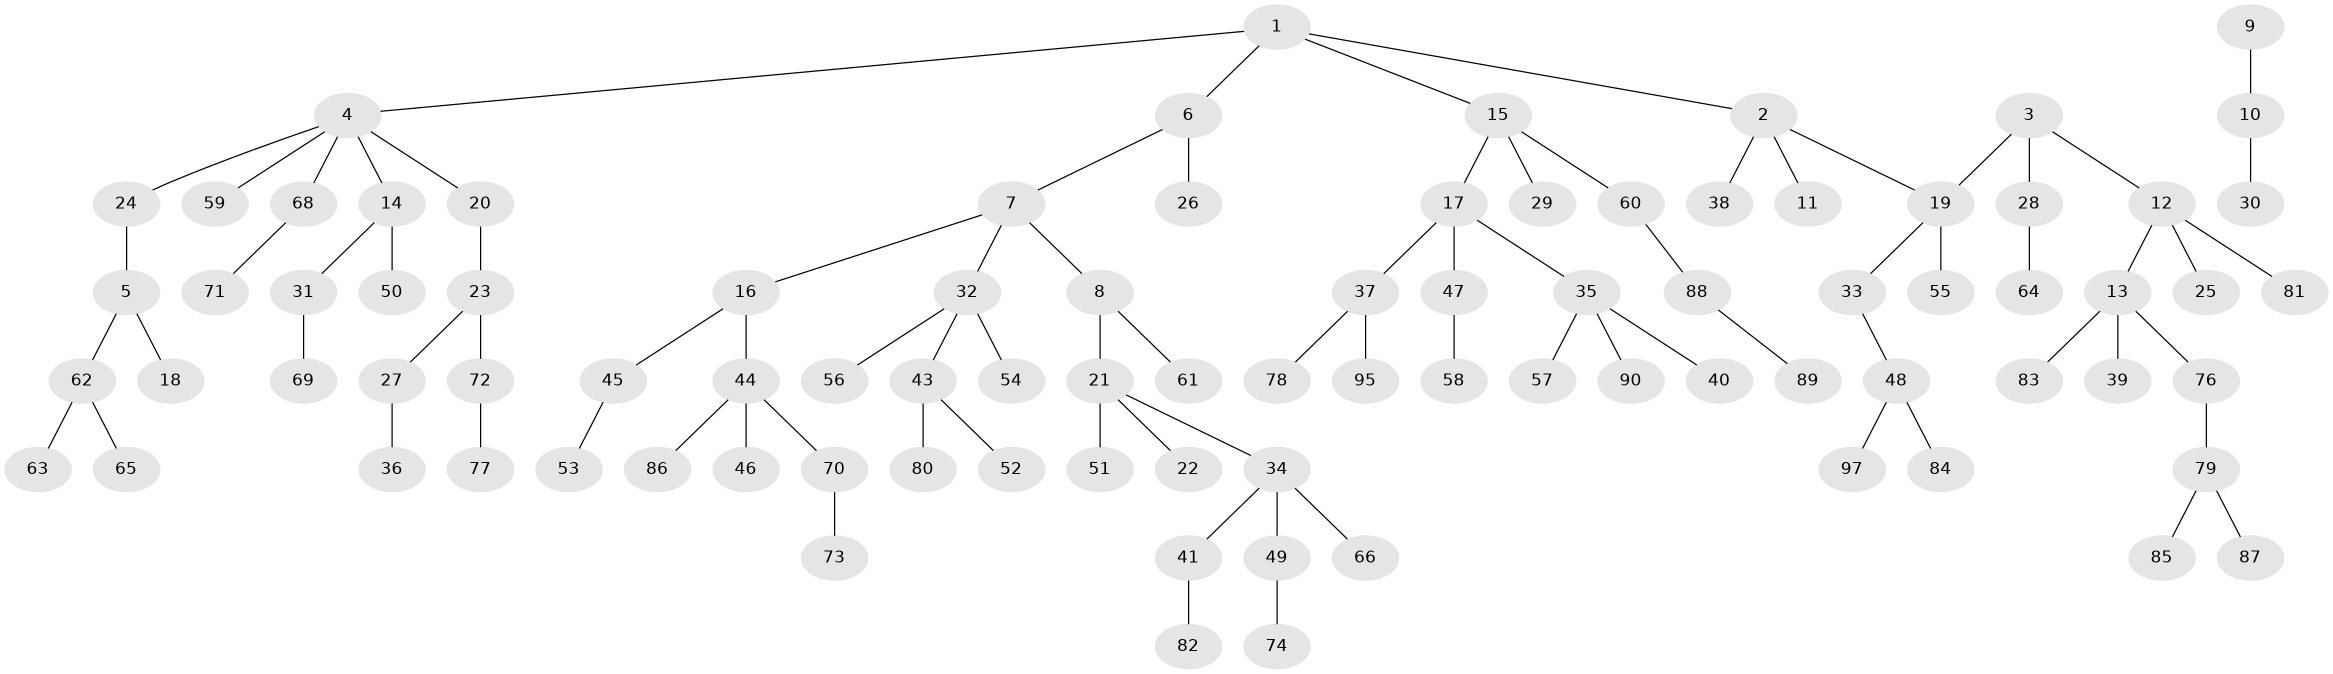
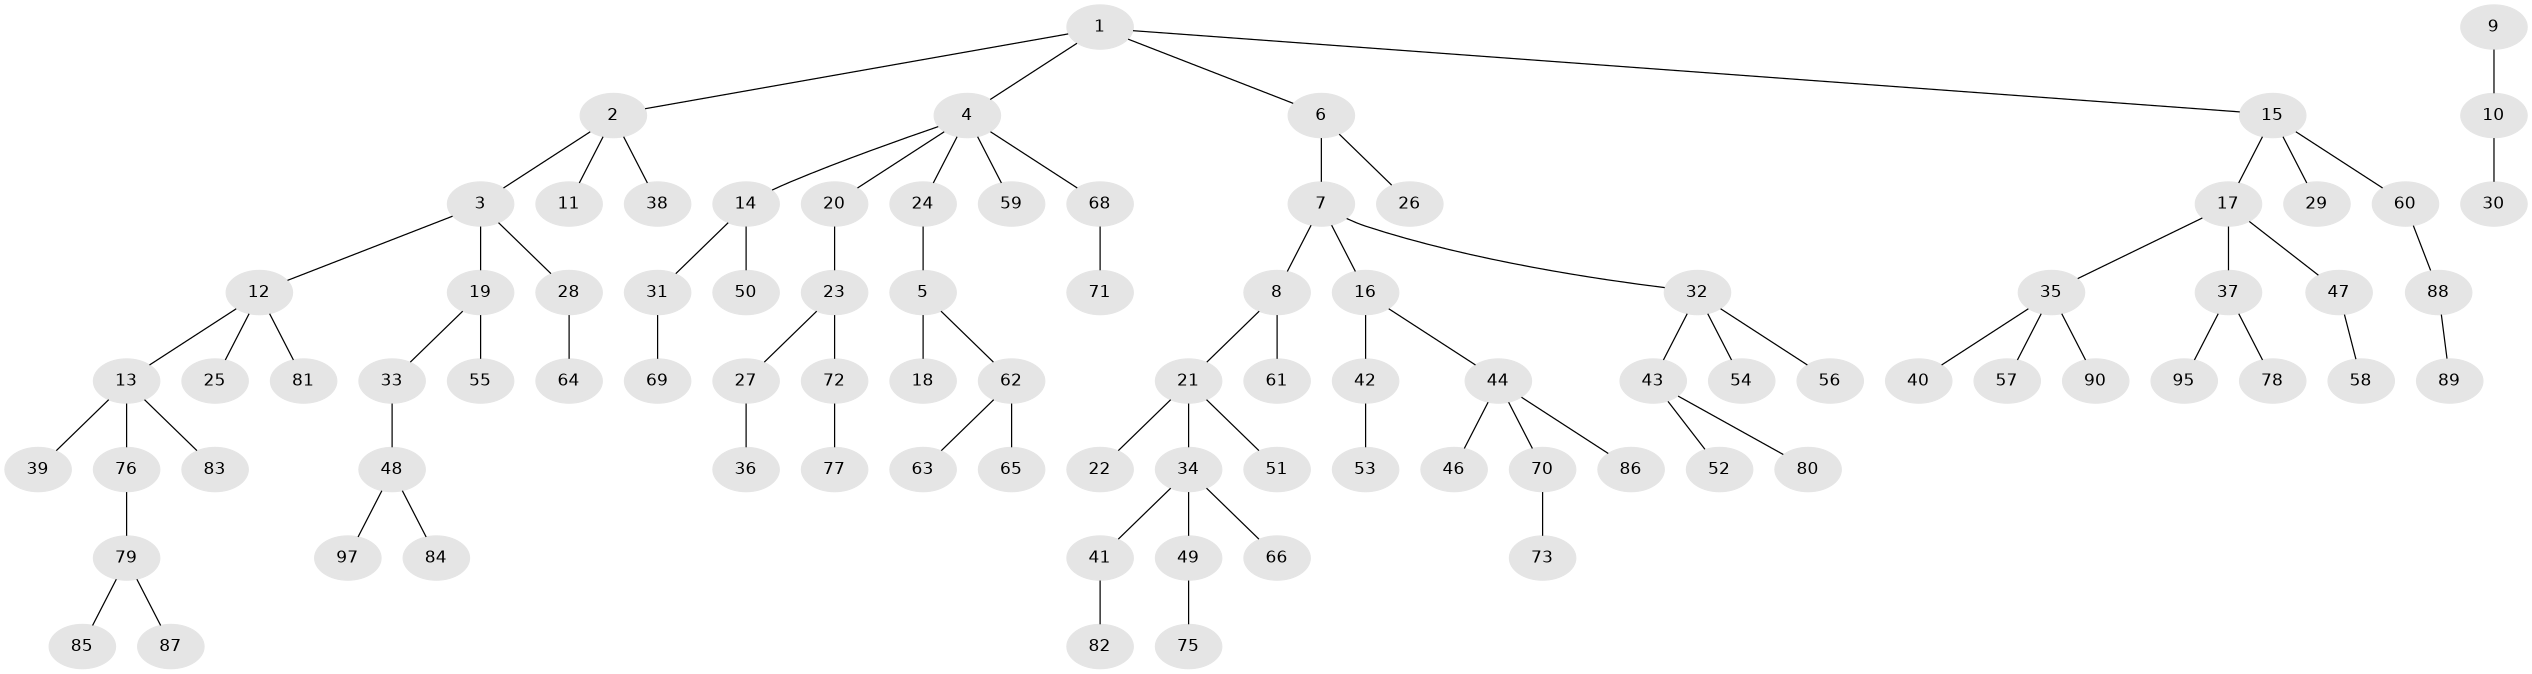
(1852, 160) -> (547, 160)
(613, 381) -> (1366, 381)
(1277, 647) -> (1189, 647)
